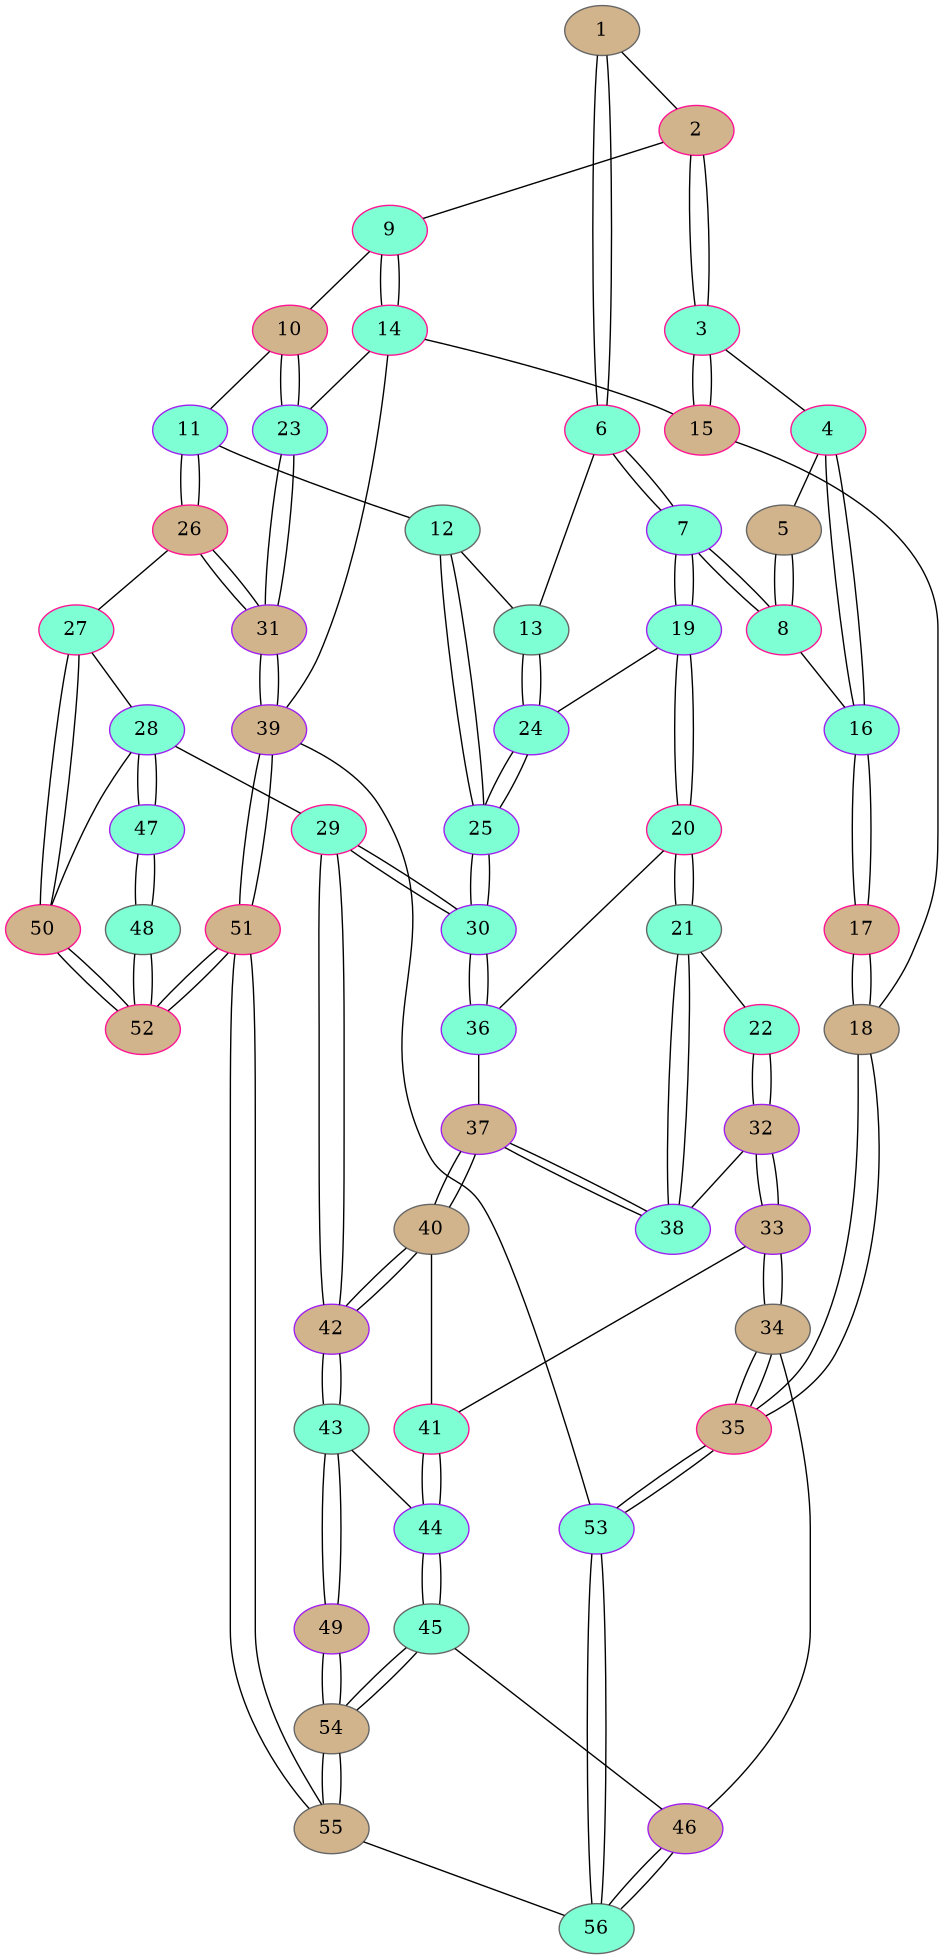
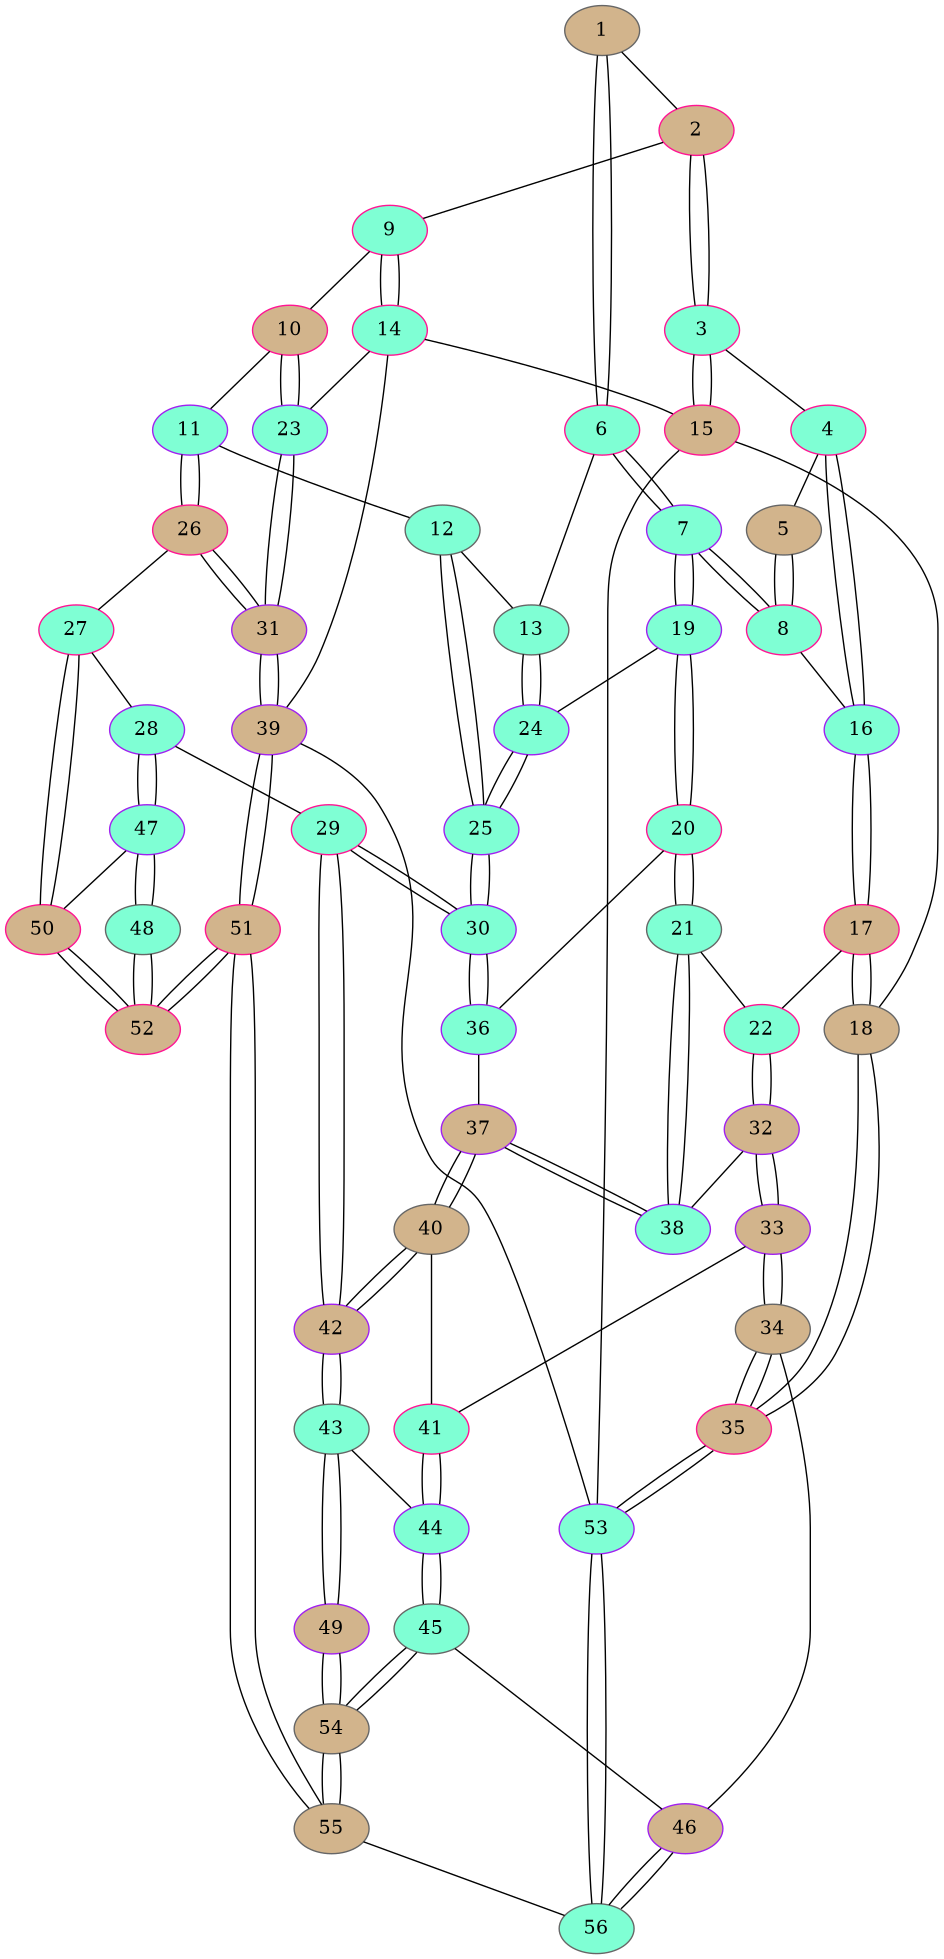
(86, 826) -> (95, 880)
none -> (607, 966)
none -> (812, 979)
